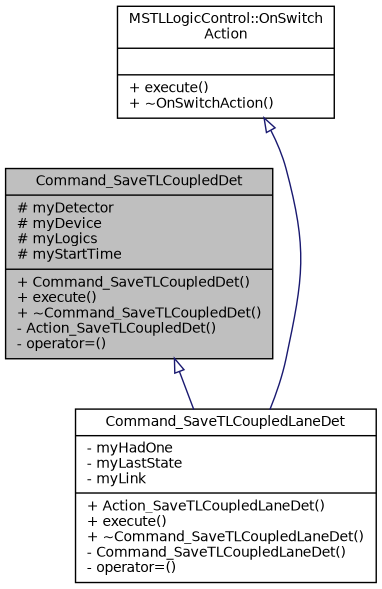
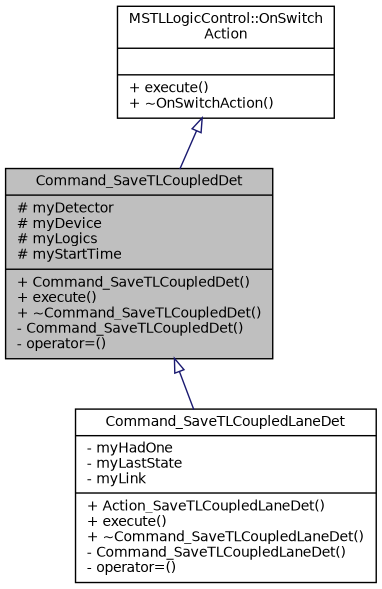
(300, 270) -> (188, 150)
(117, 329) -> (131, 329)
